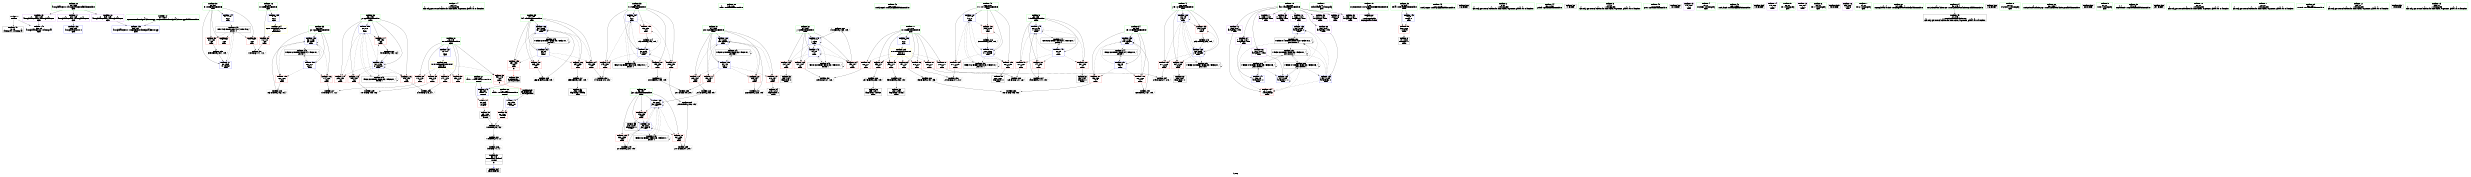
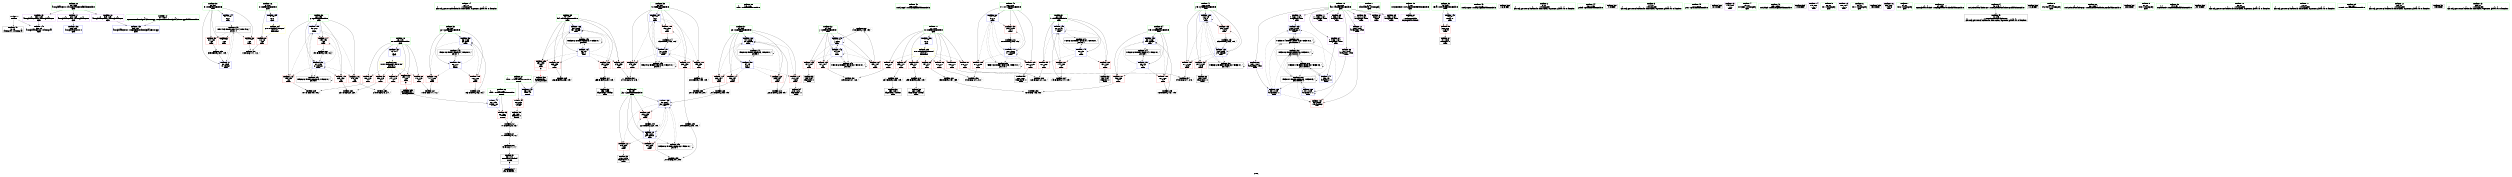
(1269, 72) -> (1302, 72)
none -> (348, 92)
(643, 120) -> (637, 140)
